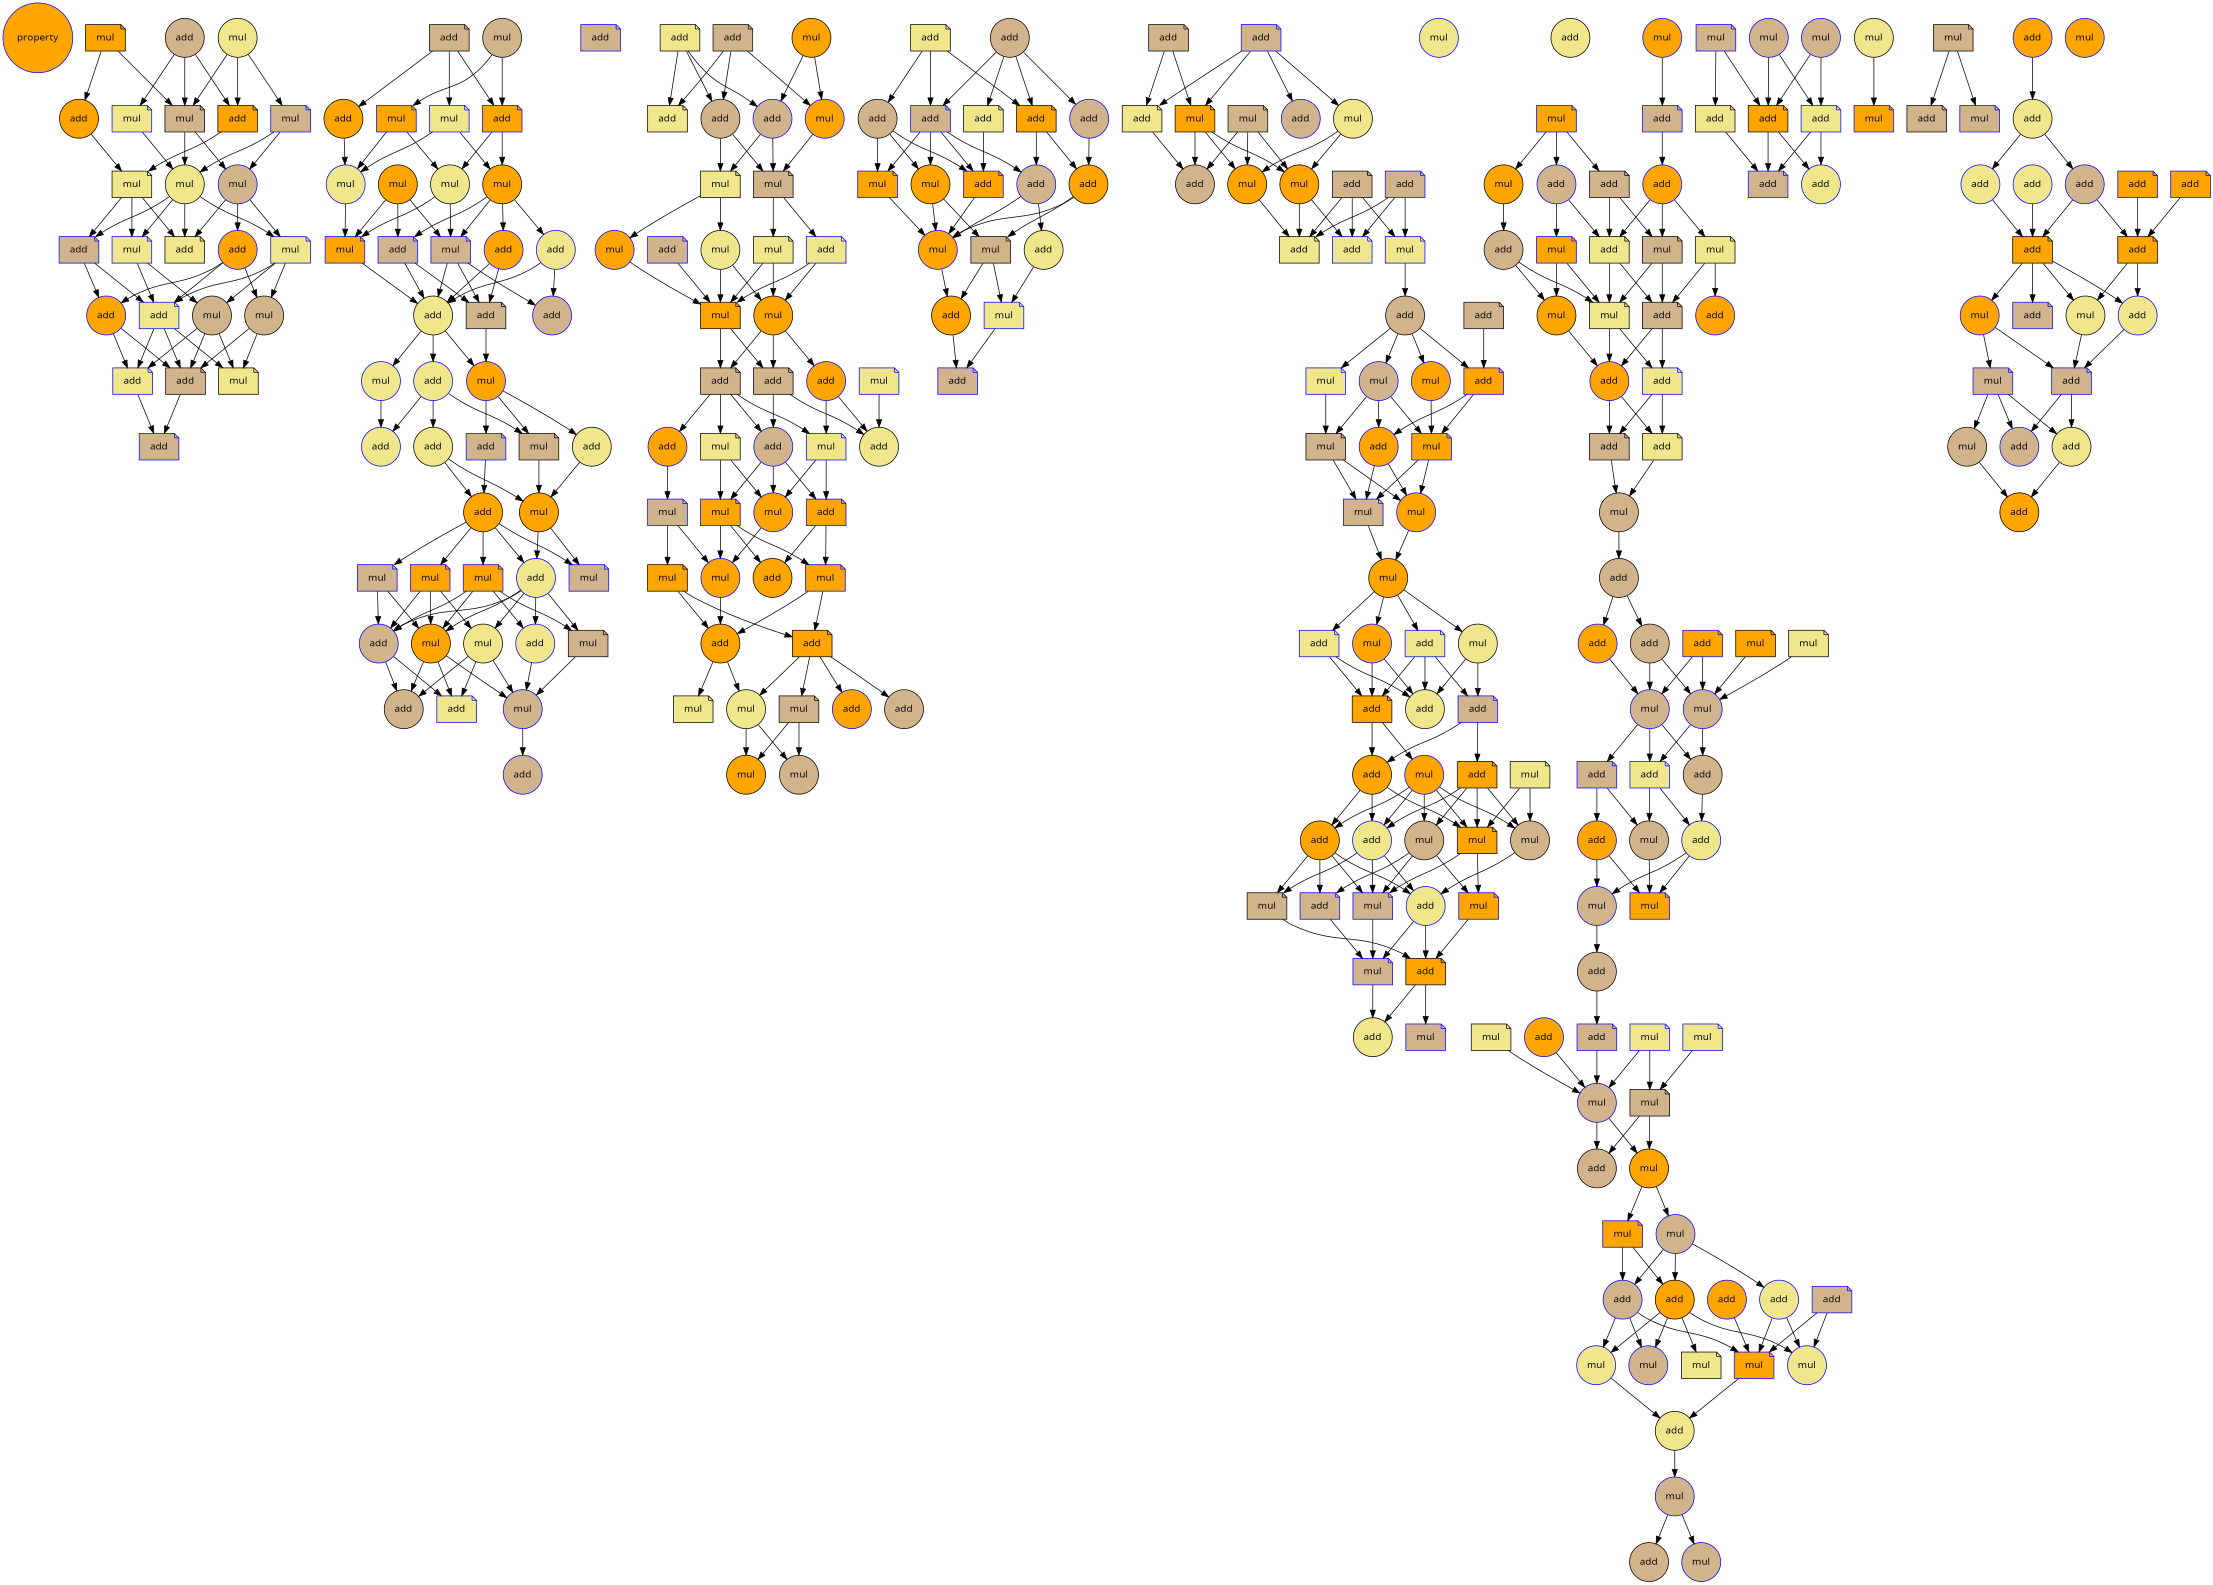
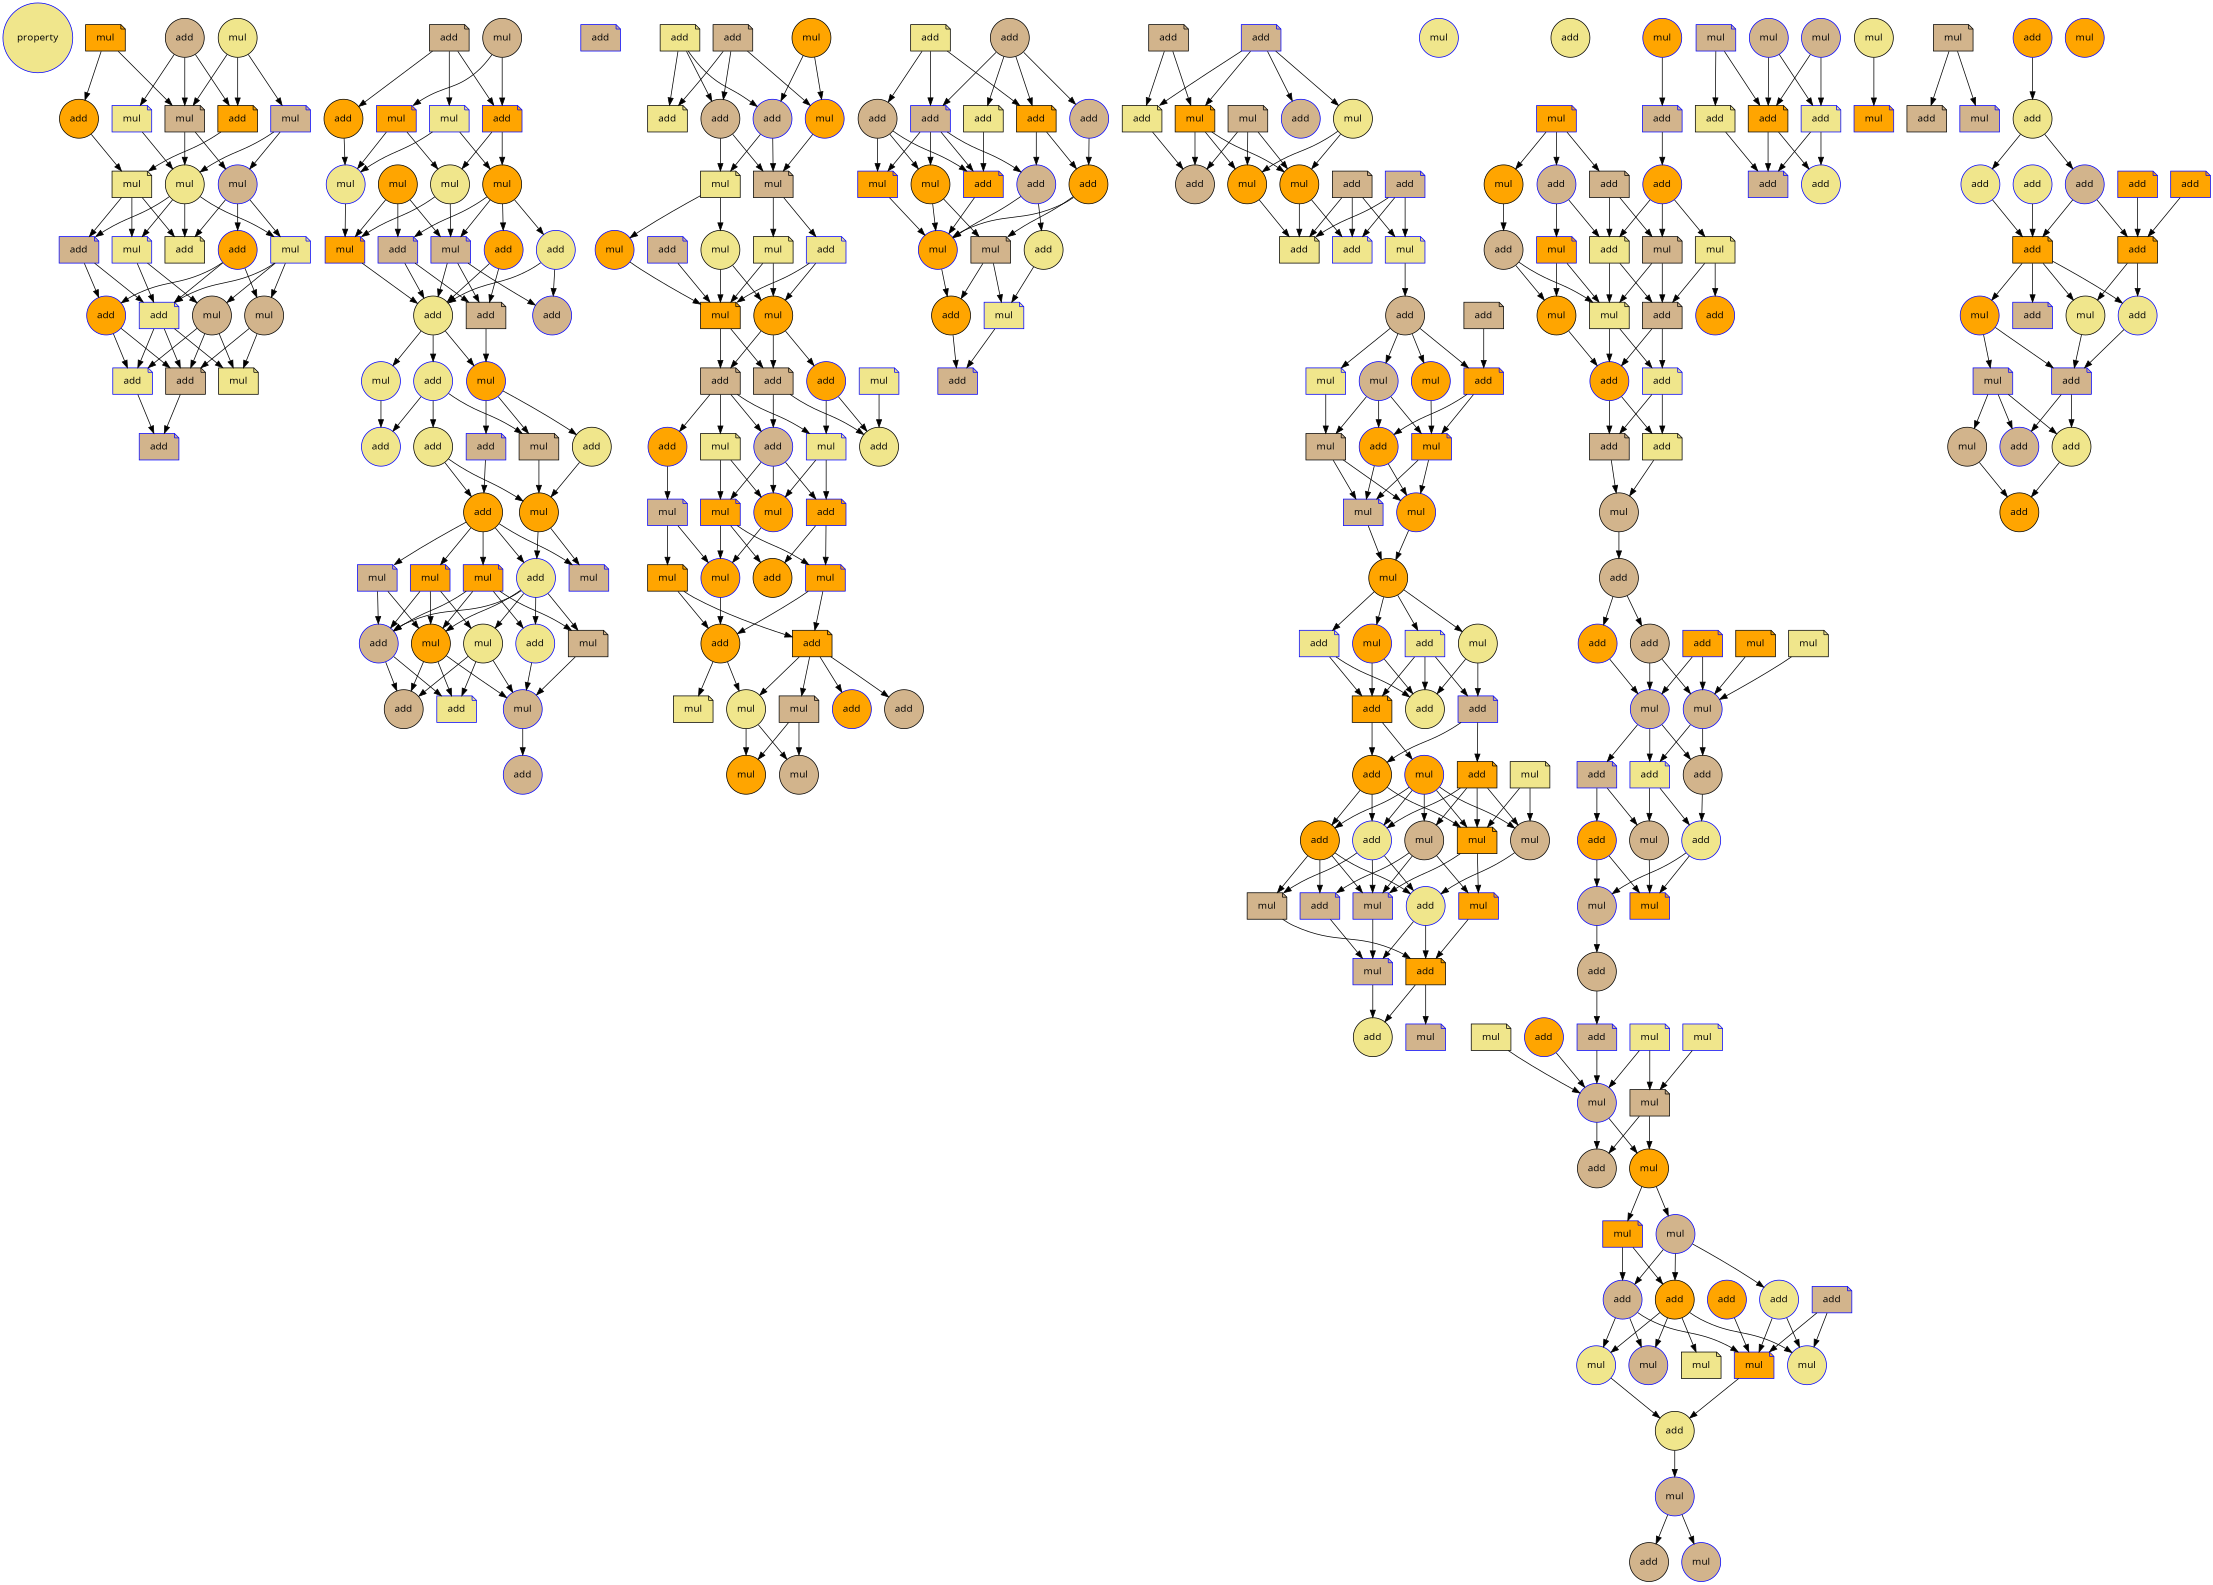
(38, 38) -> (38, 38)
